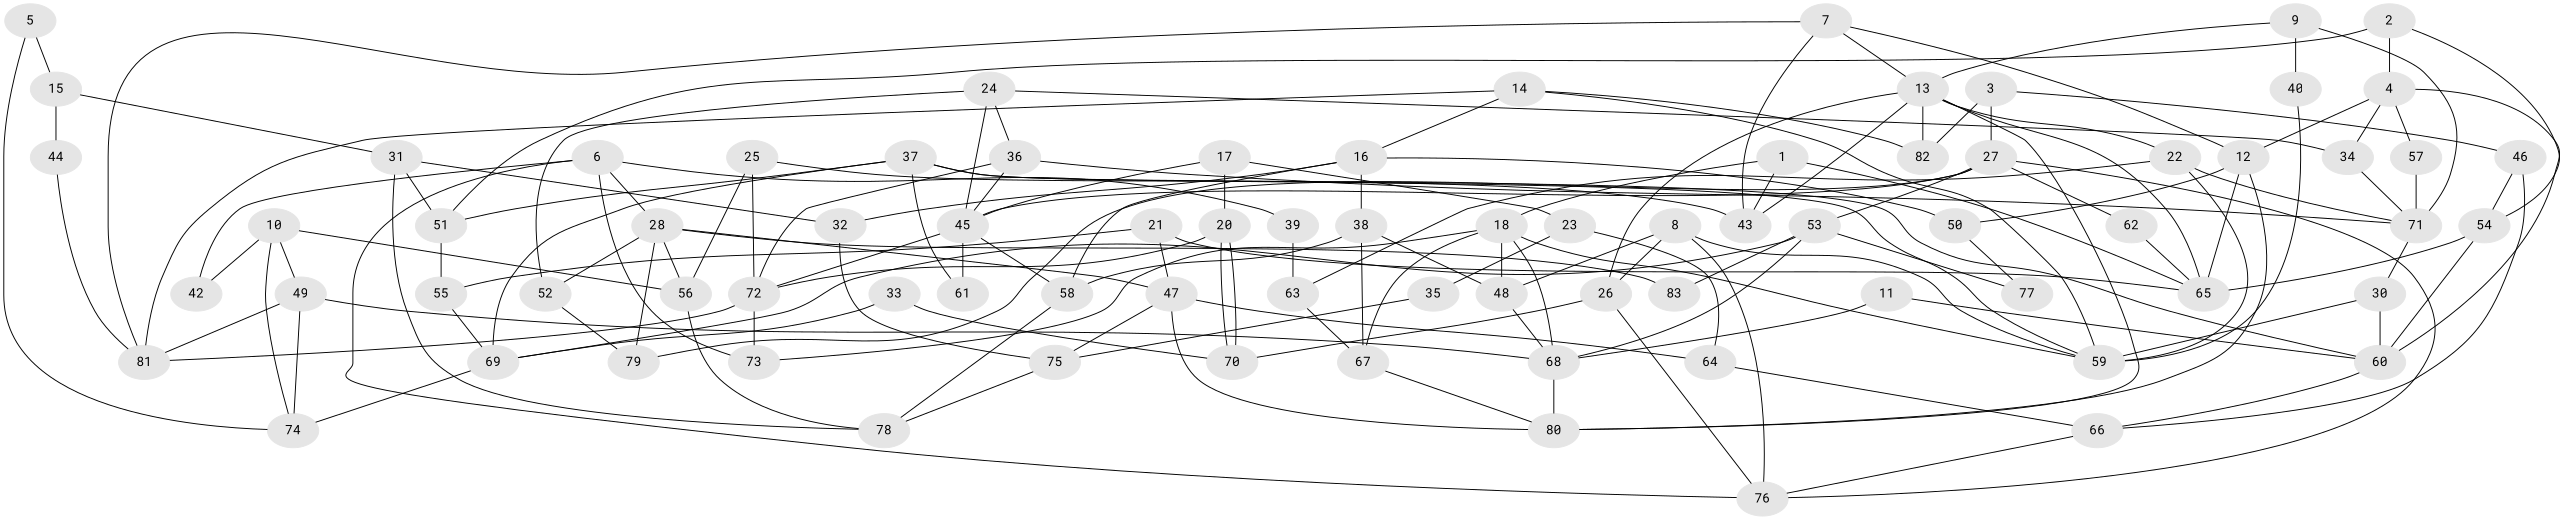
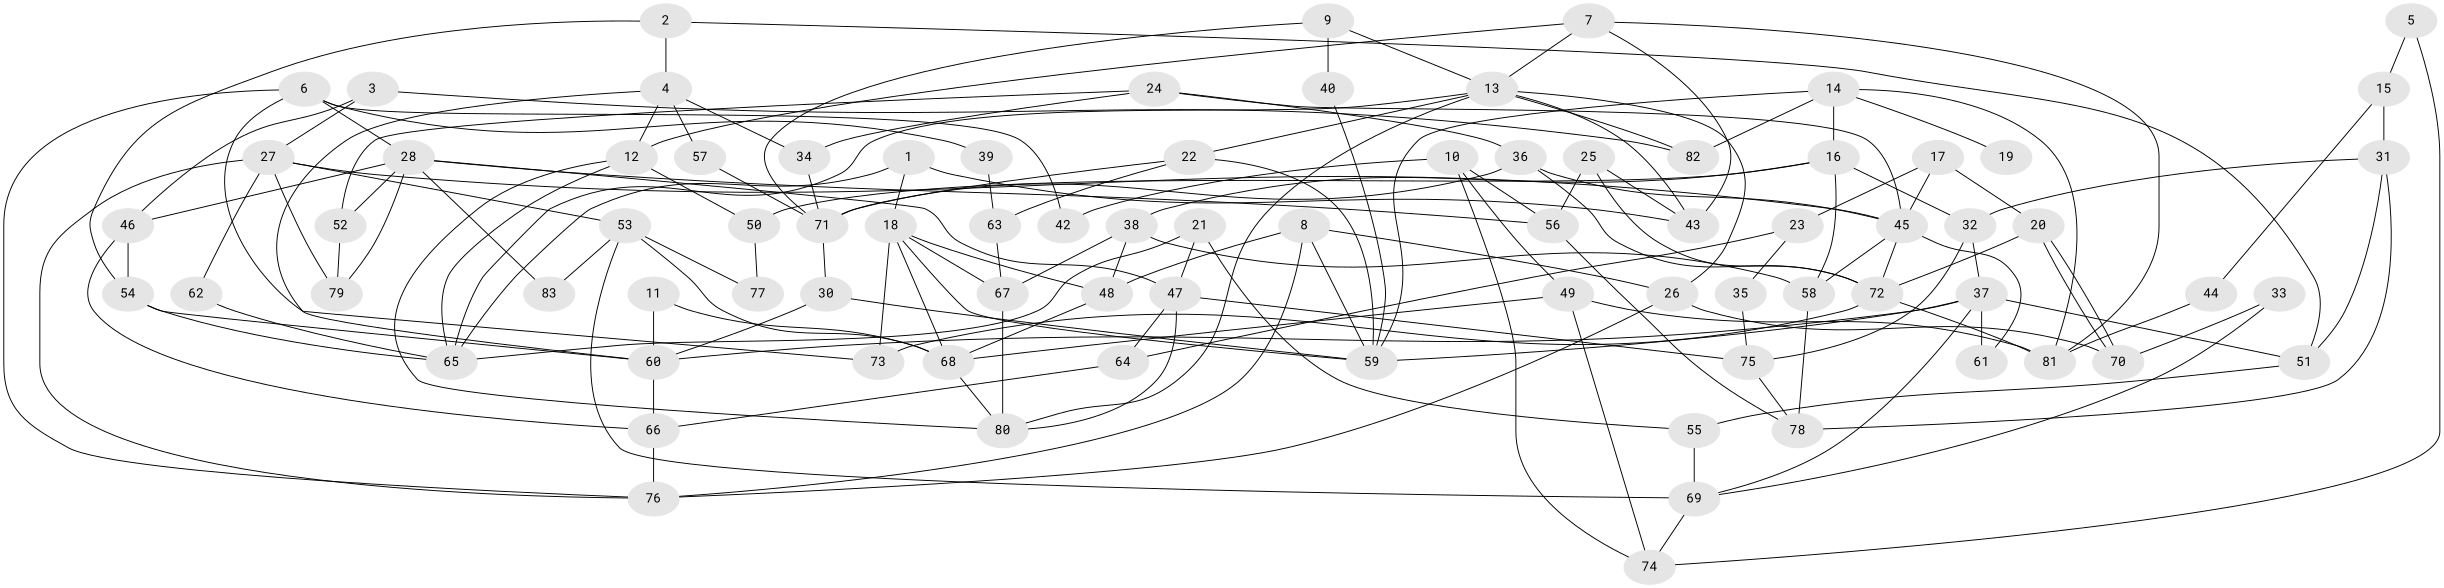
none -> (2006, 157)
none -> (269, 192)
none -> (1976, 261)
